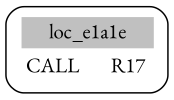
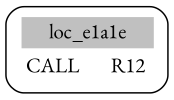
(86, 66) -> (86, 66)
